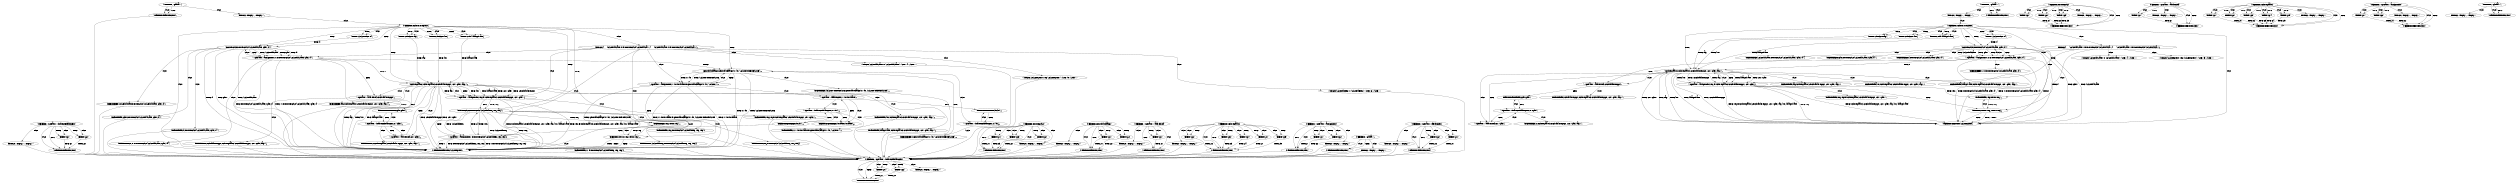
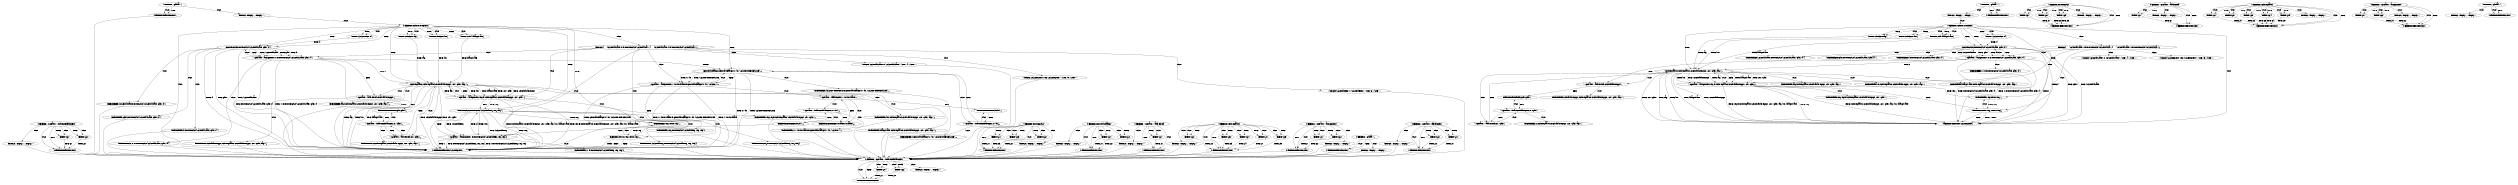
(891, 75) -> (893, 73)
(691, 124) -> (691, 124)
